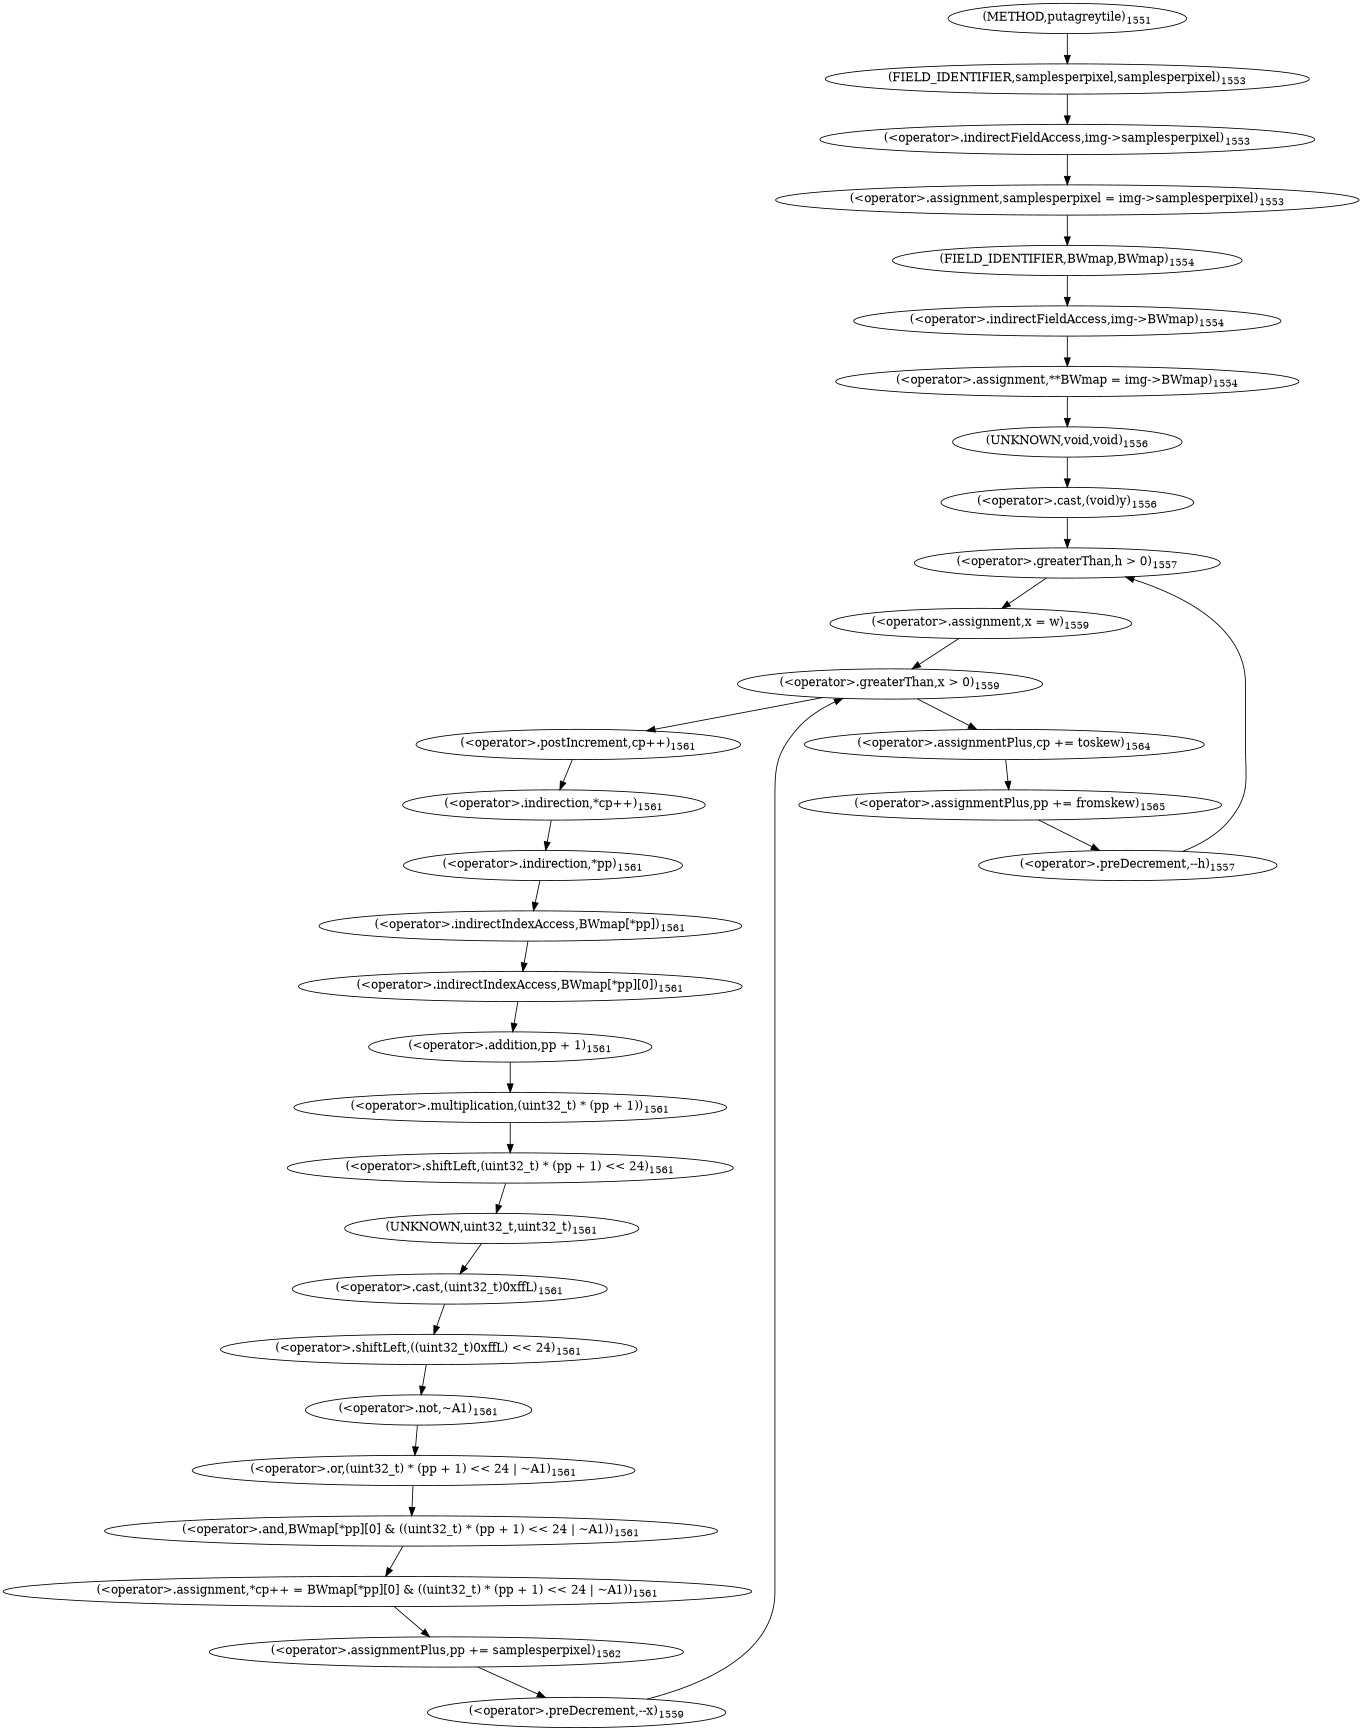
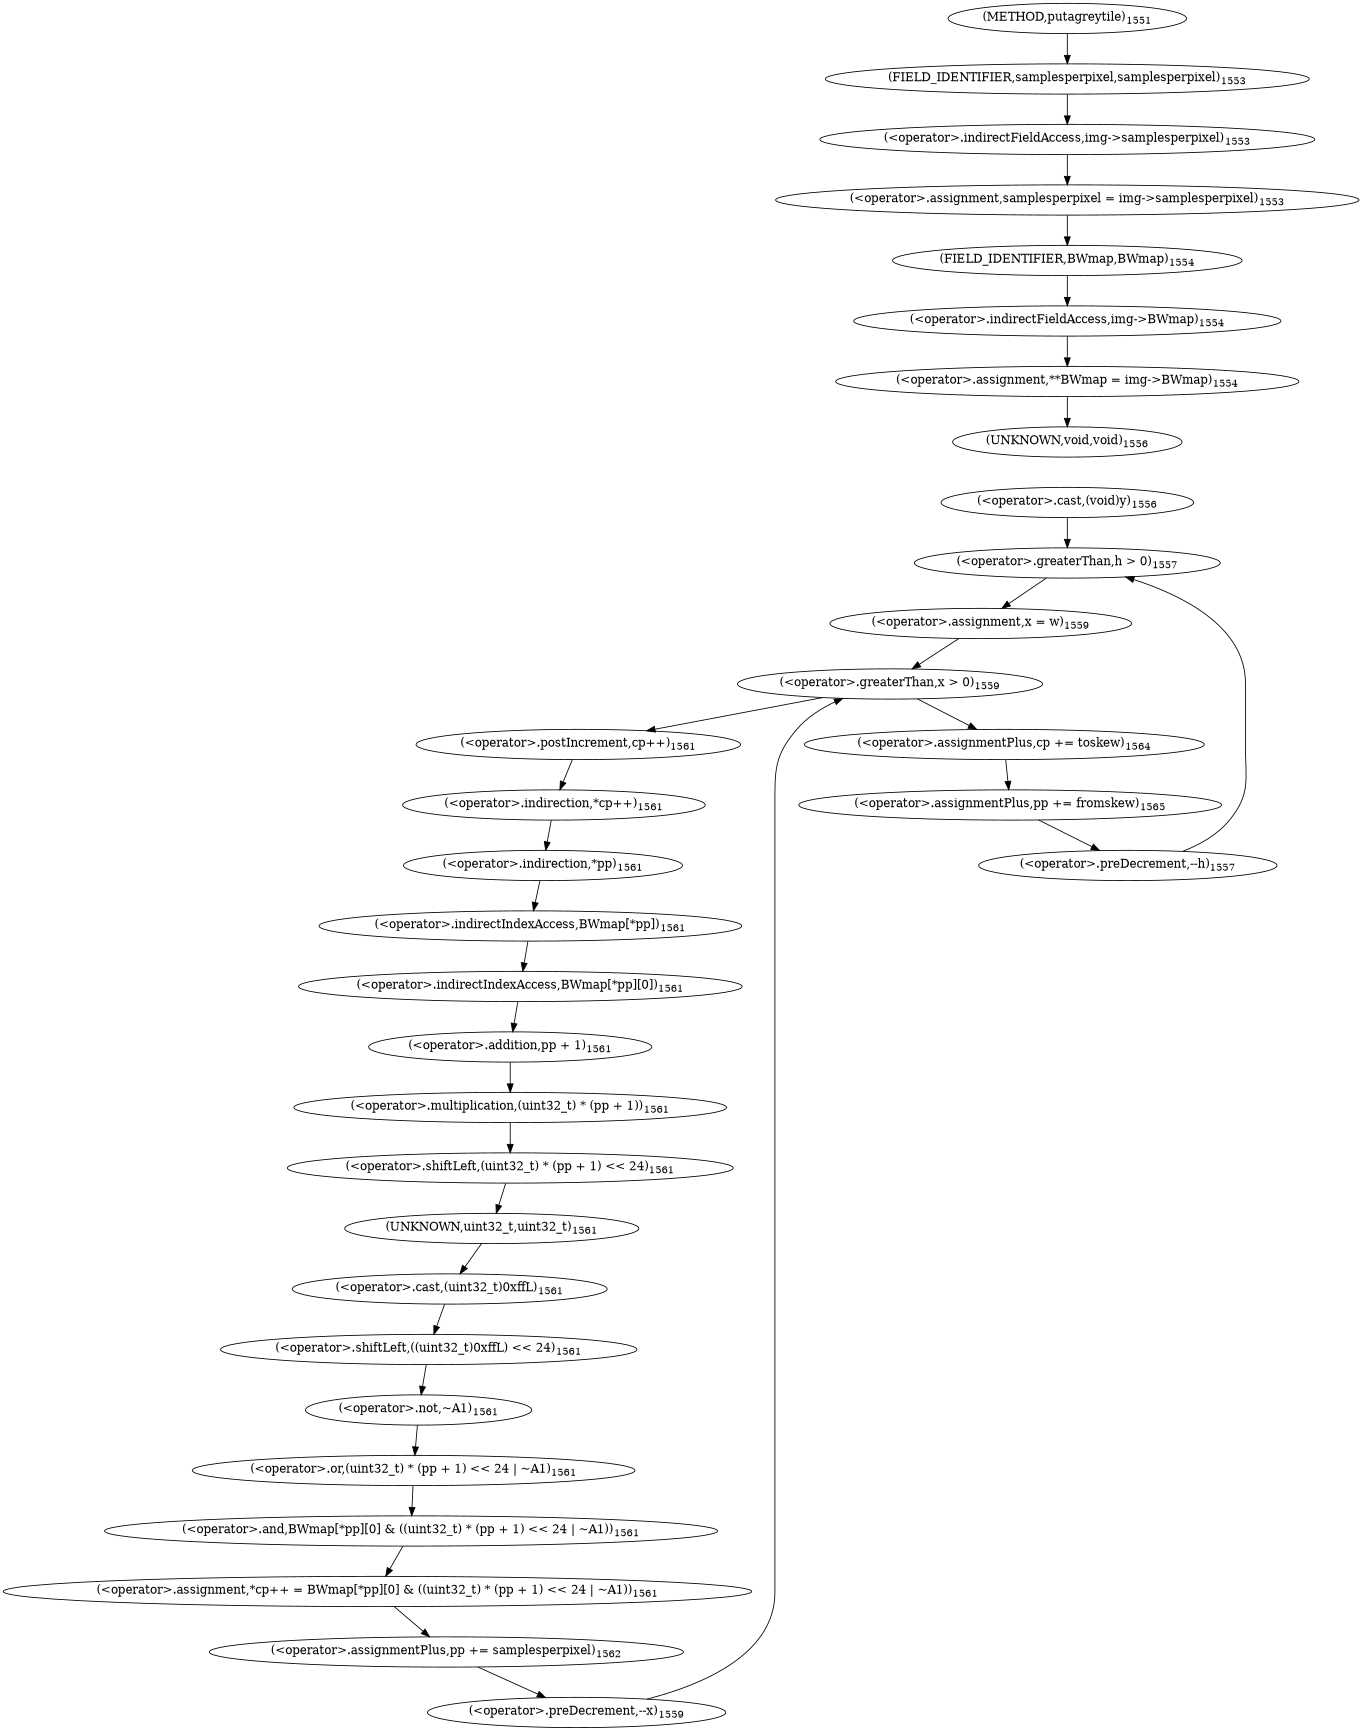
(1067, 468) -> none
